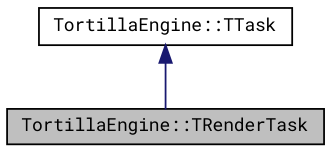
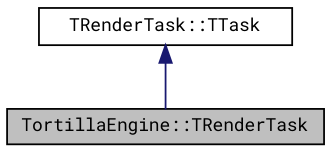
(166, 27) -> (166, 27)
